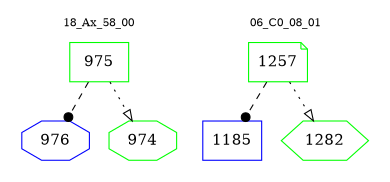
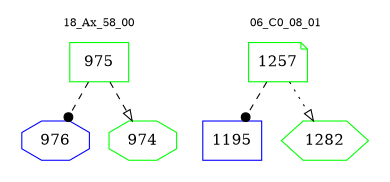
(118, 97) -> (118, 97)
(232, 141) -> (232, 141)
